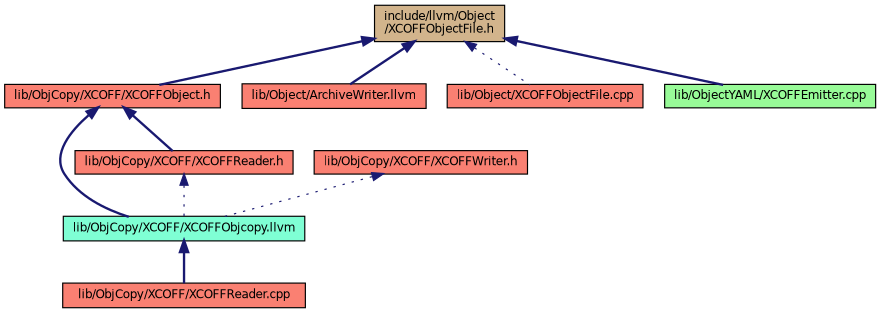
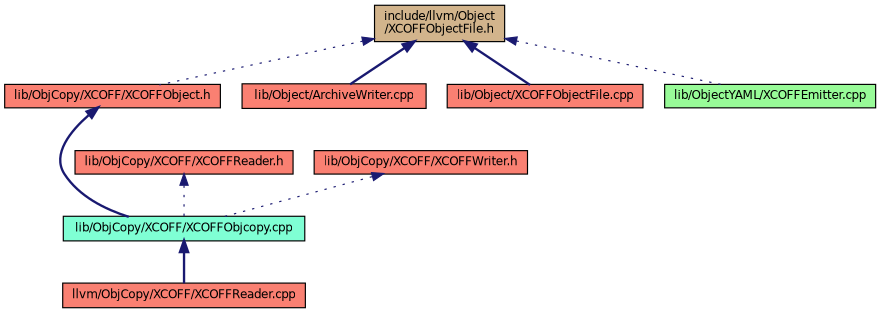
(261, 63) -> (261, 63)
(620, 63) -> (620, 63)
(502, 66) -> (502, 66)
(334, 96) -> (334, 96)
(153, 133) -> none
(184, 229) -> (184, 229)
(184, 295) -> (184, 295)
